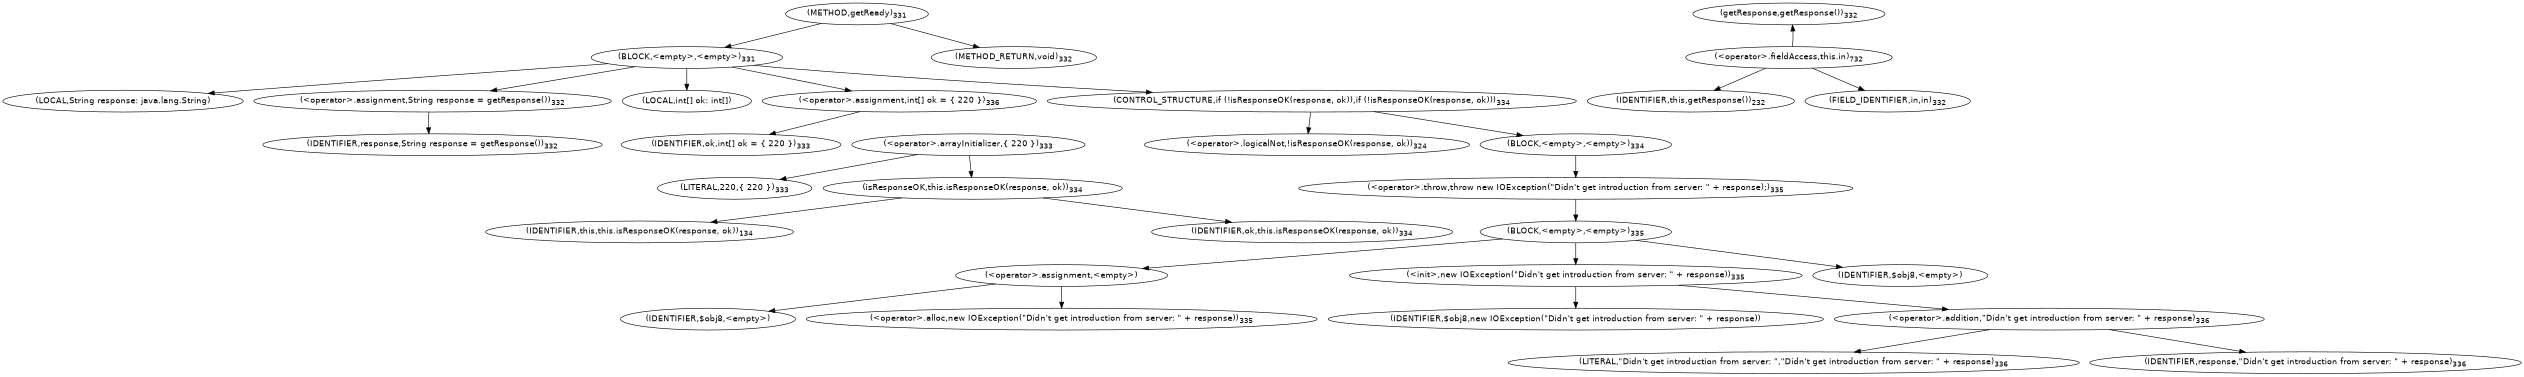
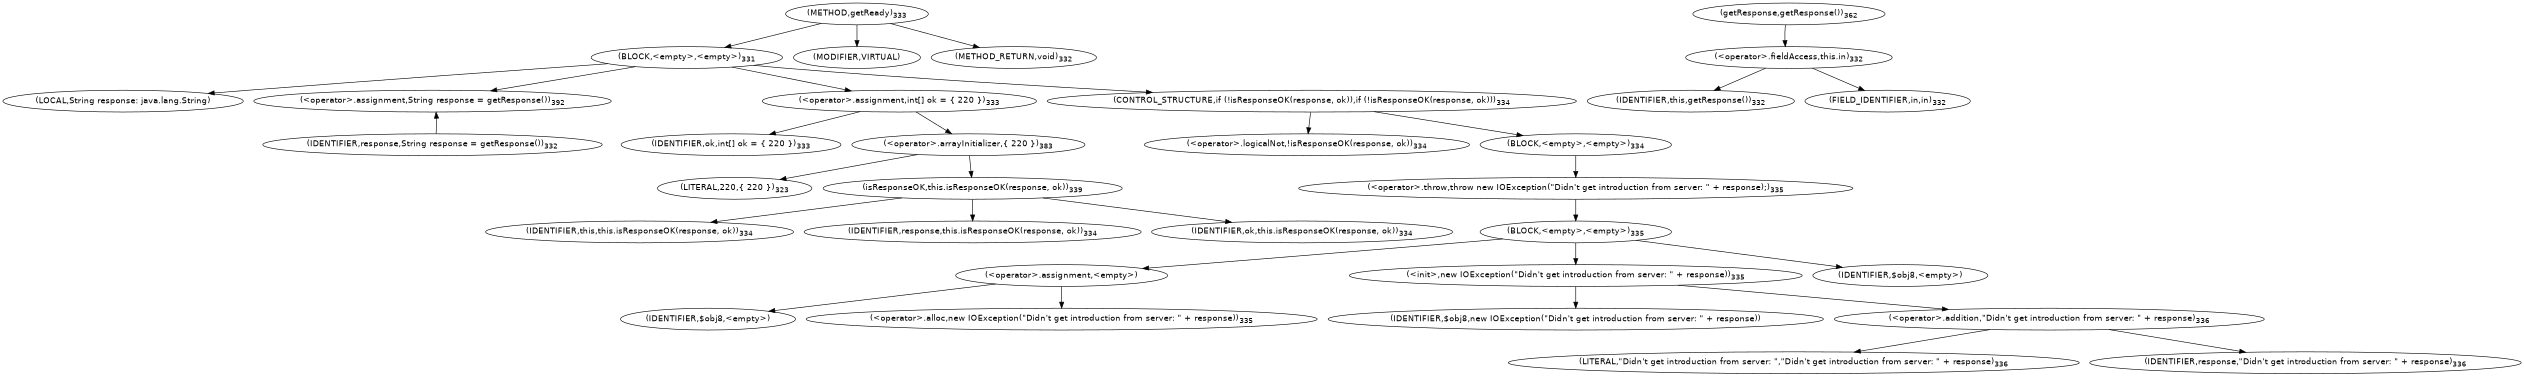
(900, 13) -> (900, 13)
(1851, 13) -> (1851, 13)
(1793, 39) -> (1785, 33)
(1856, 57) -> (1856, 57)
none -> (857, 58)
(558, 100) -> (558, 100)
(993, 100) -> (993, 100)
(1759, 100) -> (1759, 100)
(687, 101) -> none
(428, 120) -> (437, 126)
none -> (931, 121)
(1046, 144) -> (1046, 144)
(1420, 144) -> (1420, 144)
(782, 187) -> (782, 187)
(1076, 187) -> (1076, 187)
(746, 231) -> (746, 231)
none -> (973, 232)
